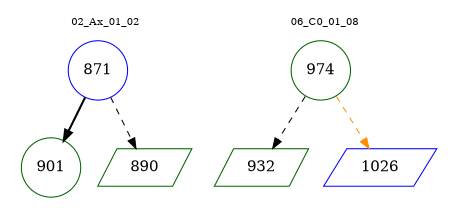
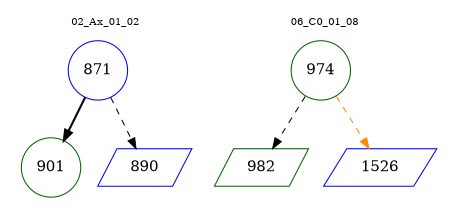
(145, 167) -> (145, 167)
(261, 167) -> (261, 167)
(380, 167) -> (380, 167)
